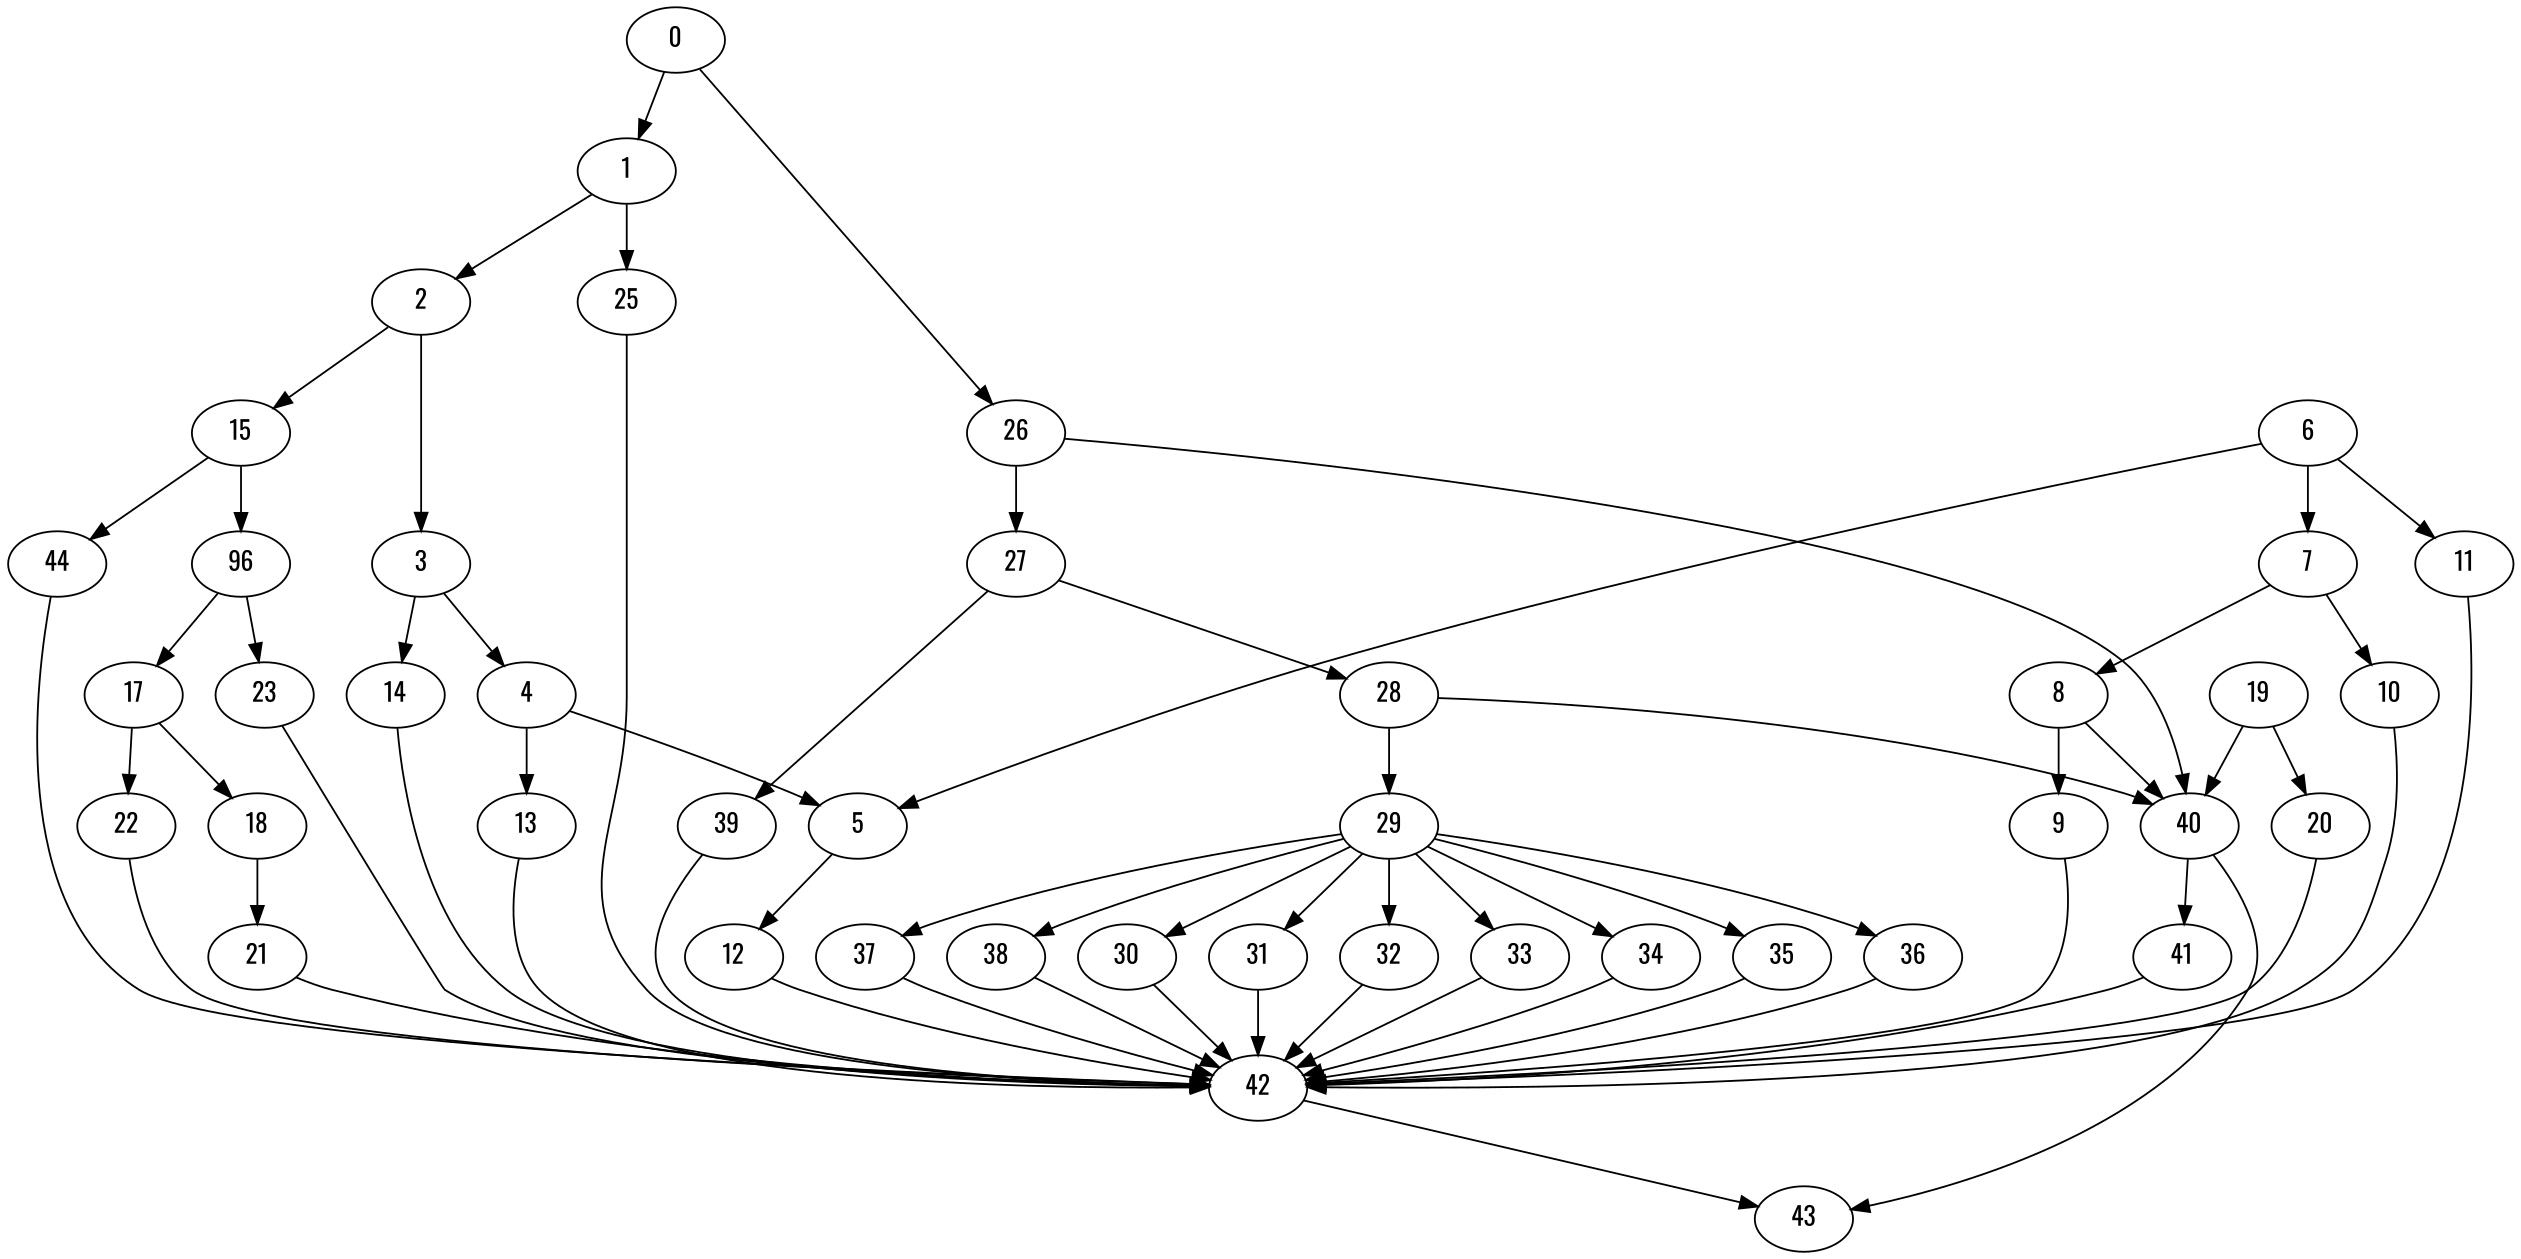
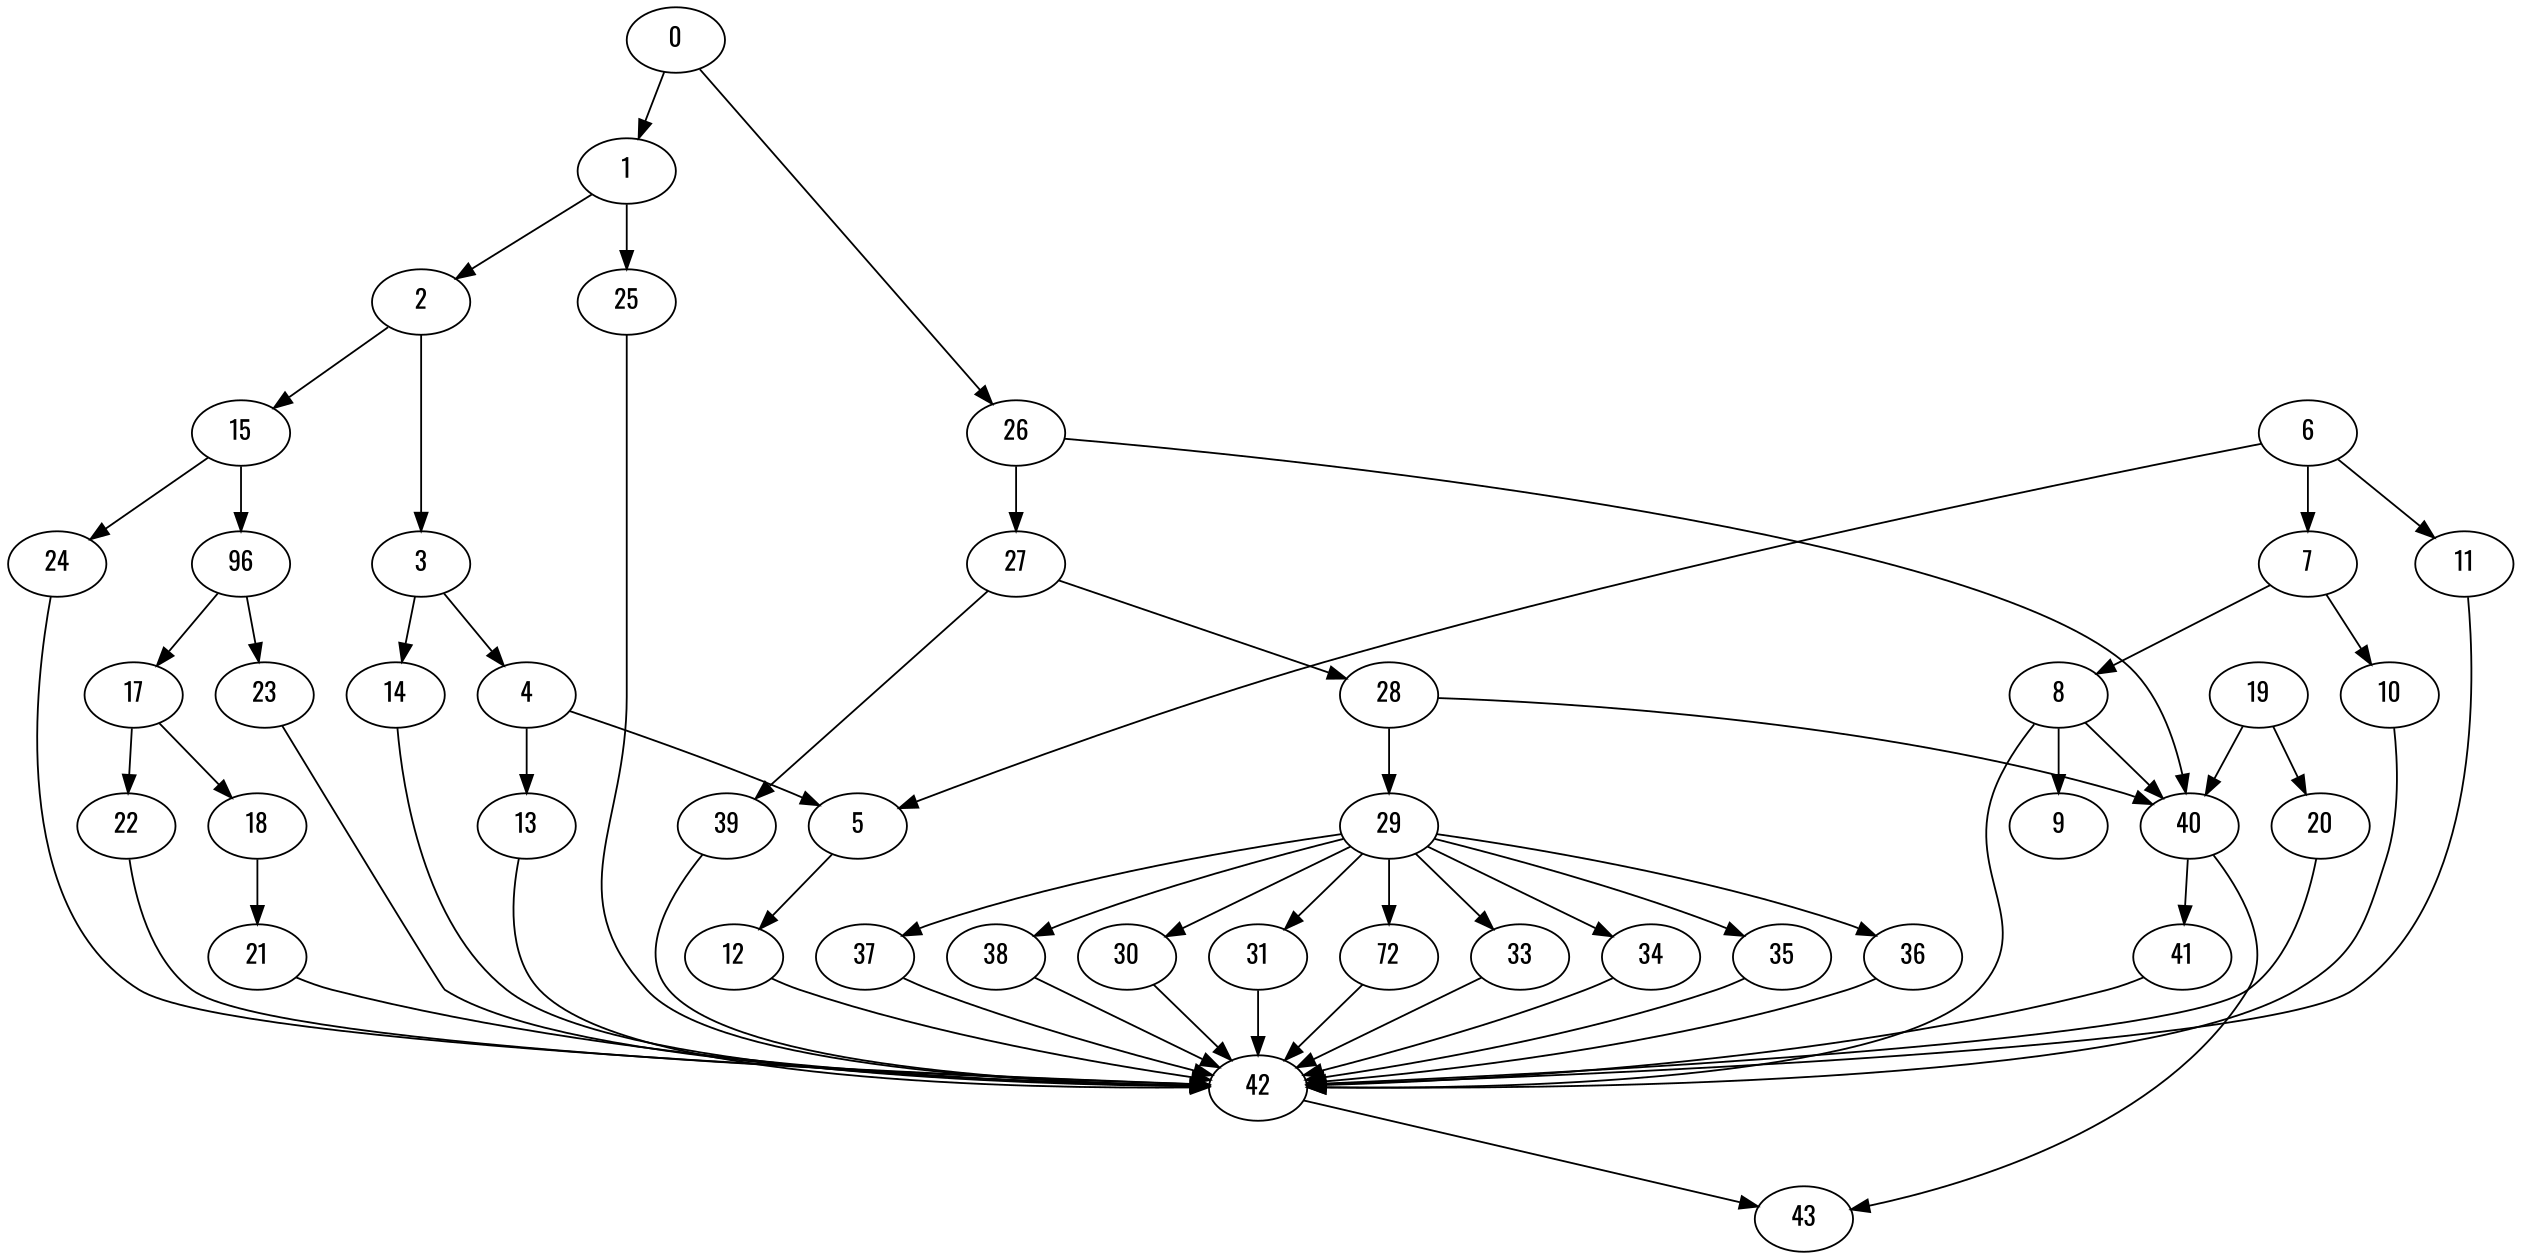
(57, 564) -> (57, 564)
(1389, 957) -> (1389, 957)
(1754, 1048) -> (1958, 1003)
